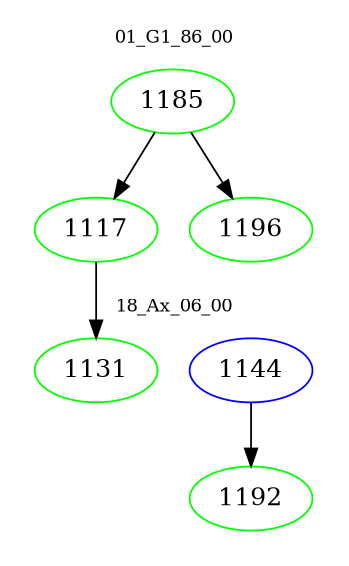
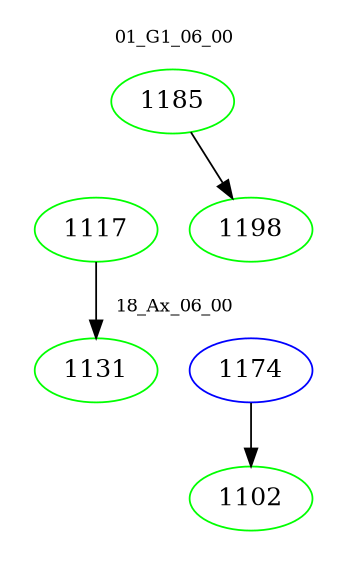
(174, 38) -> (174, 38)
(139, 158) -> none
(251, 230) -> (251, 230)
(251, 370) -> (251, 370)
(251, 499) -> (251, 499)
